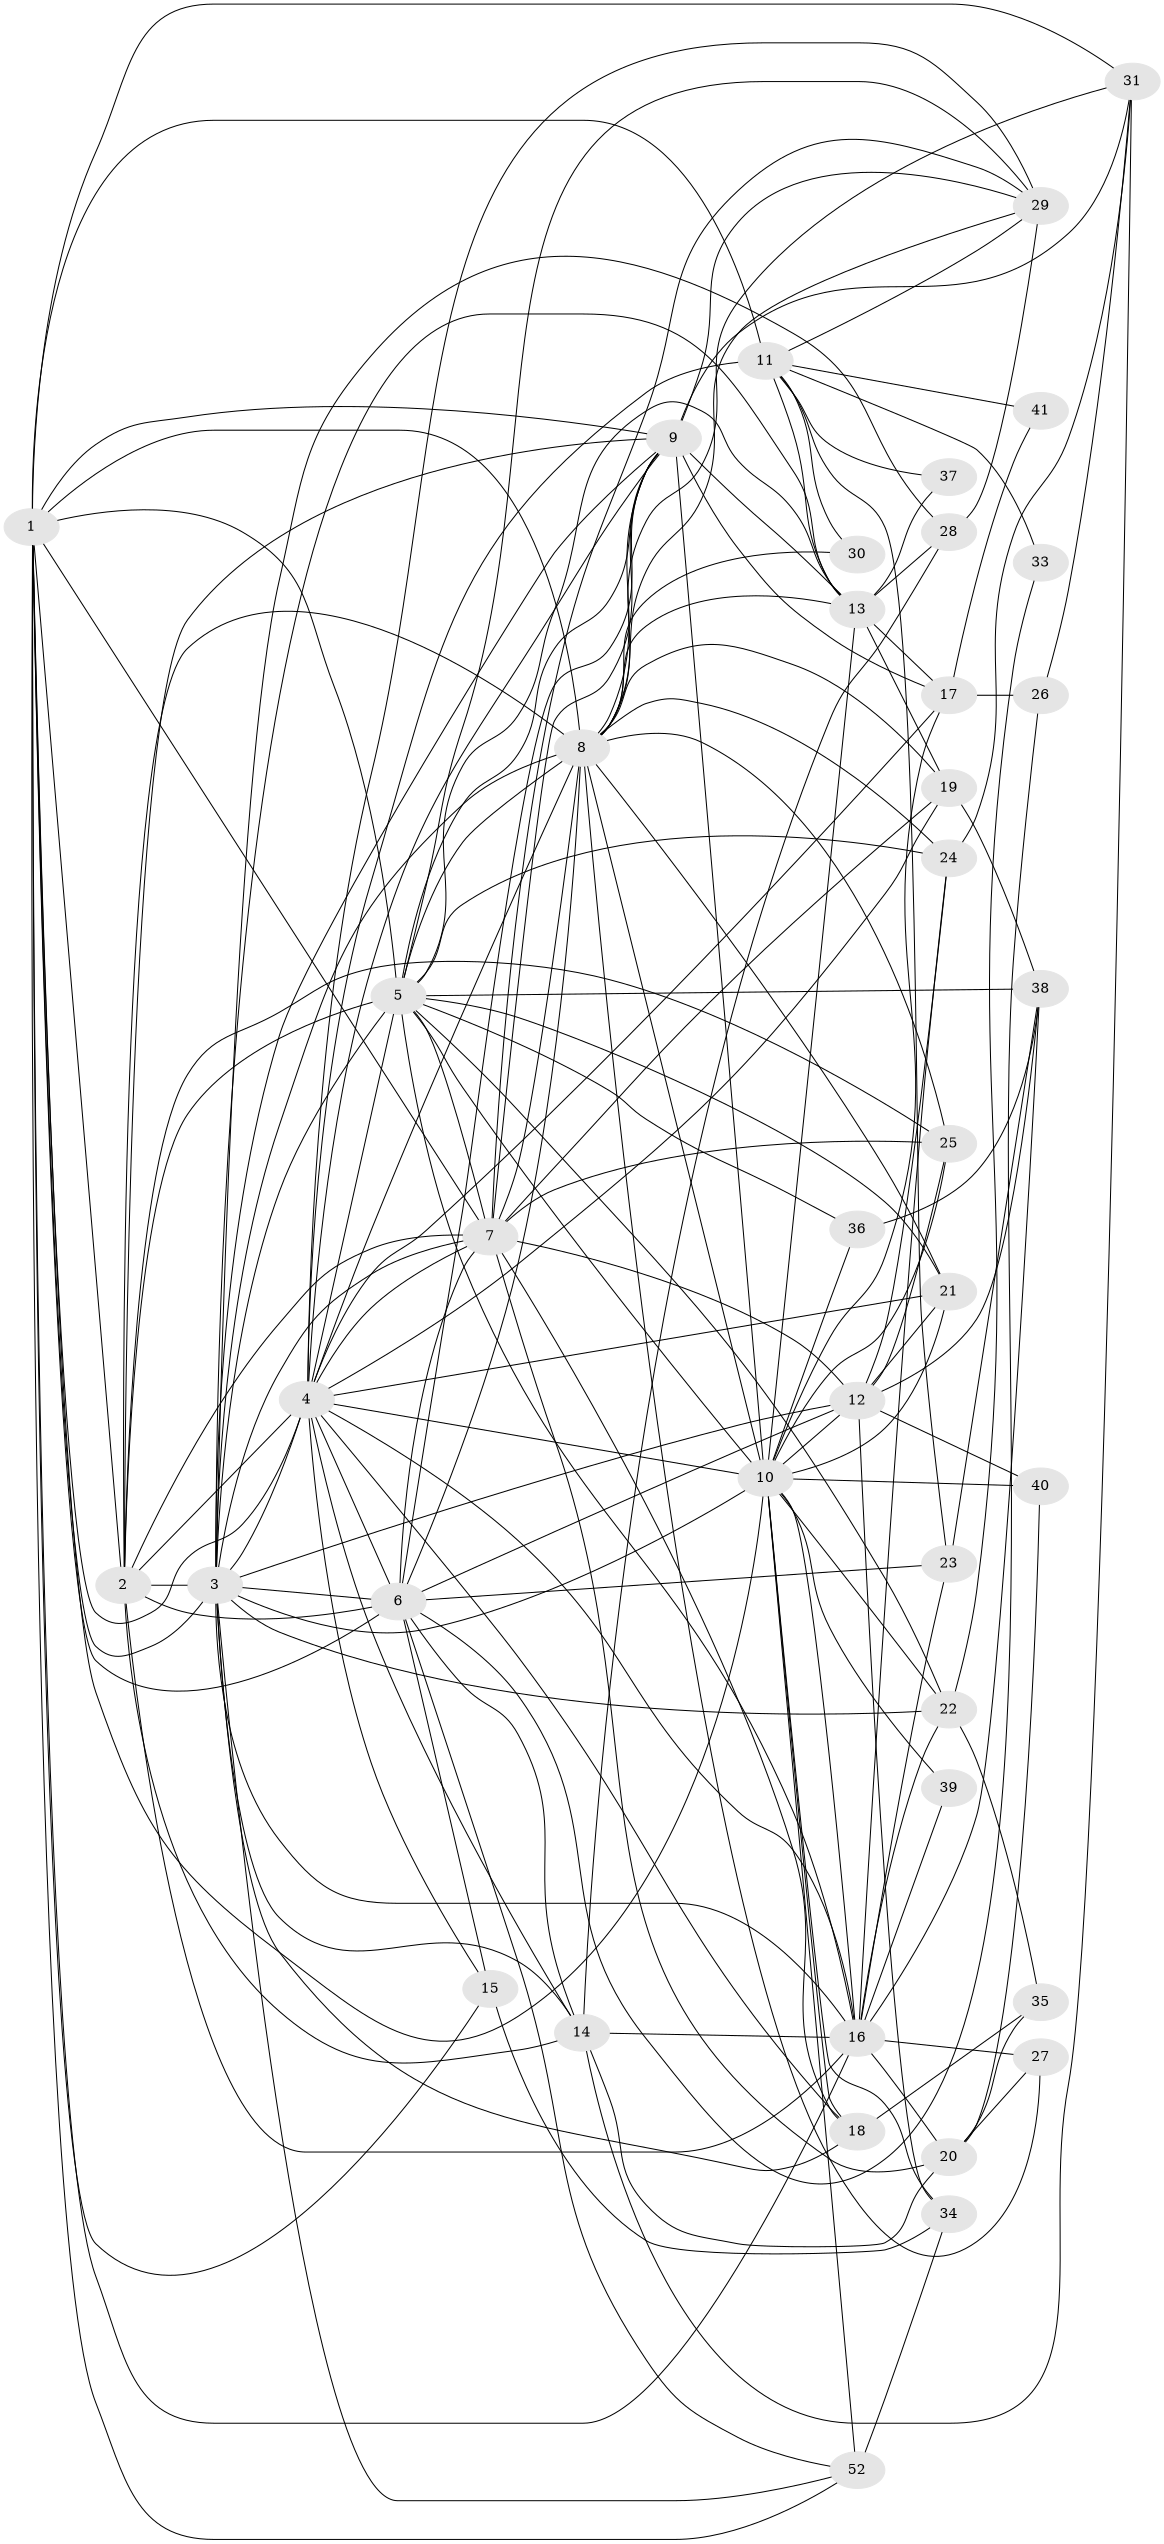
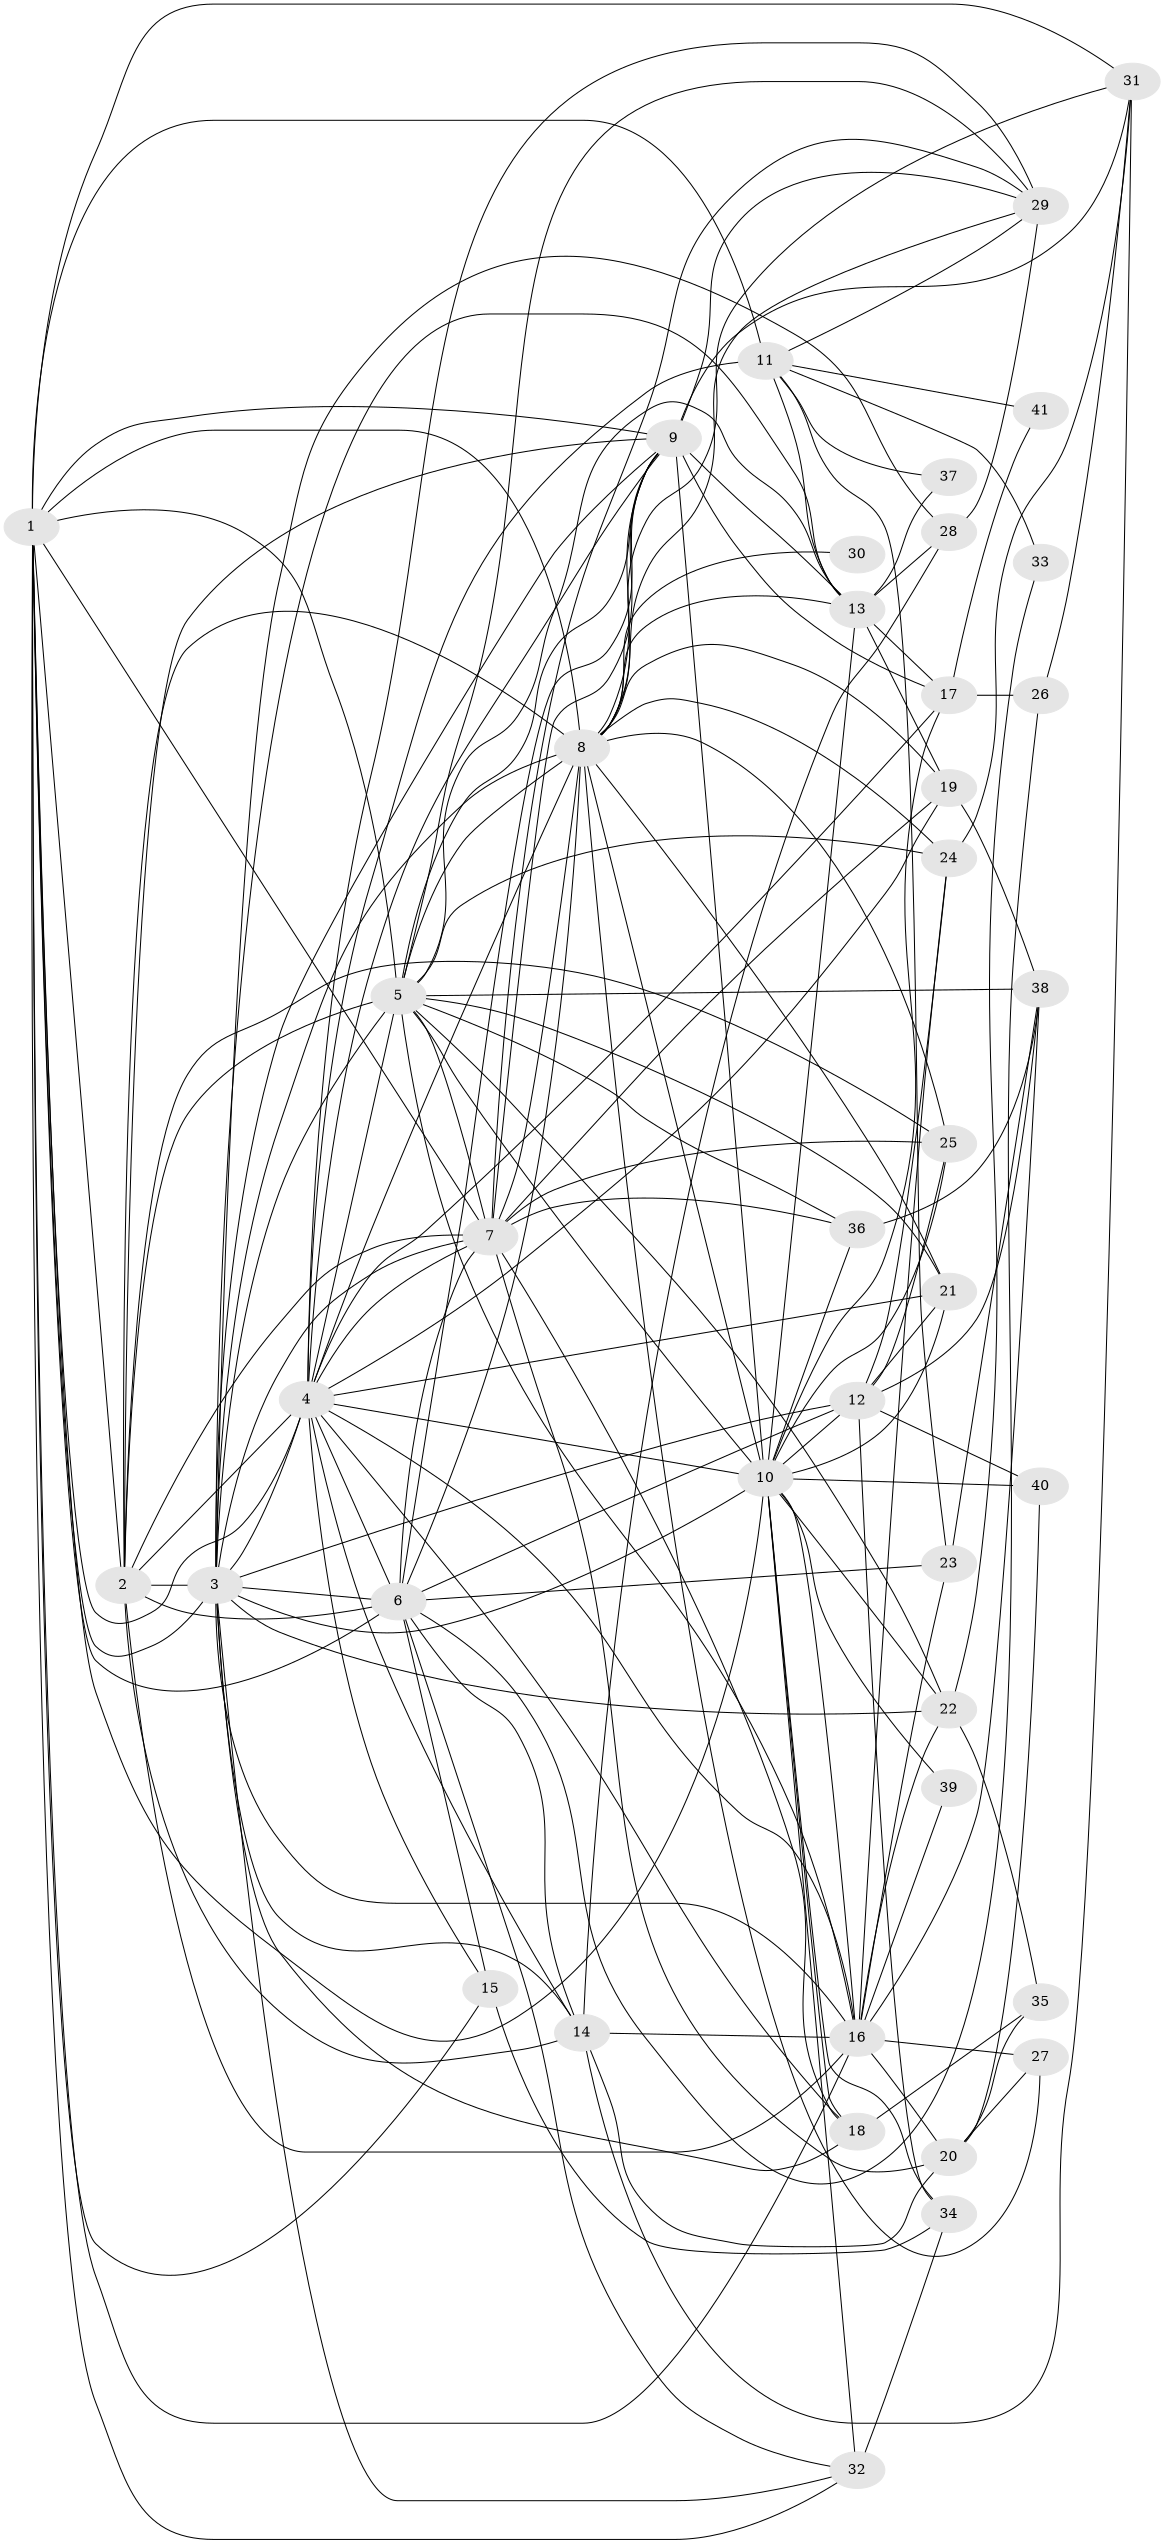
(811, 458) -> none
(691, 1291) -> (670, 1199)
(857, 2470) -> (857, 2470)
